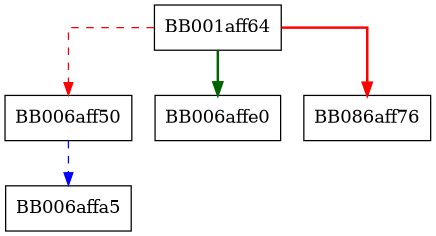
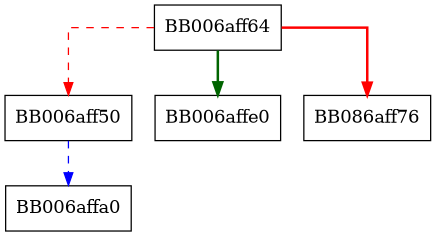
(218, 28) -> (218, 28)
(68, 208) -> (68, 208)
